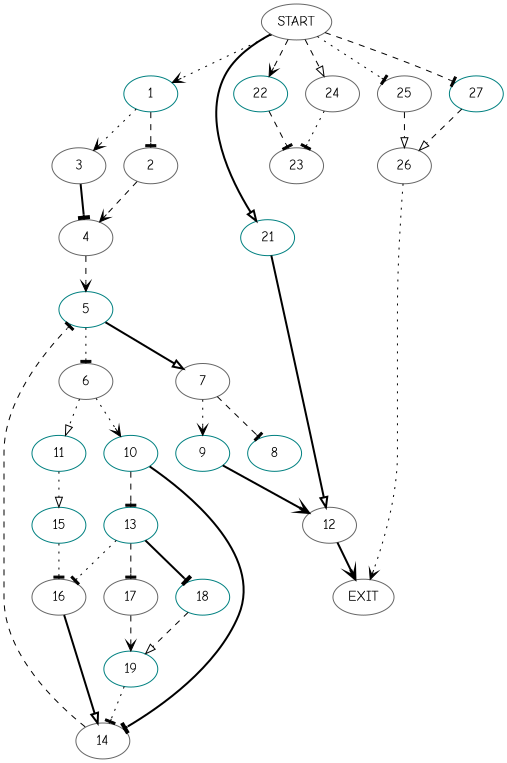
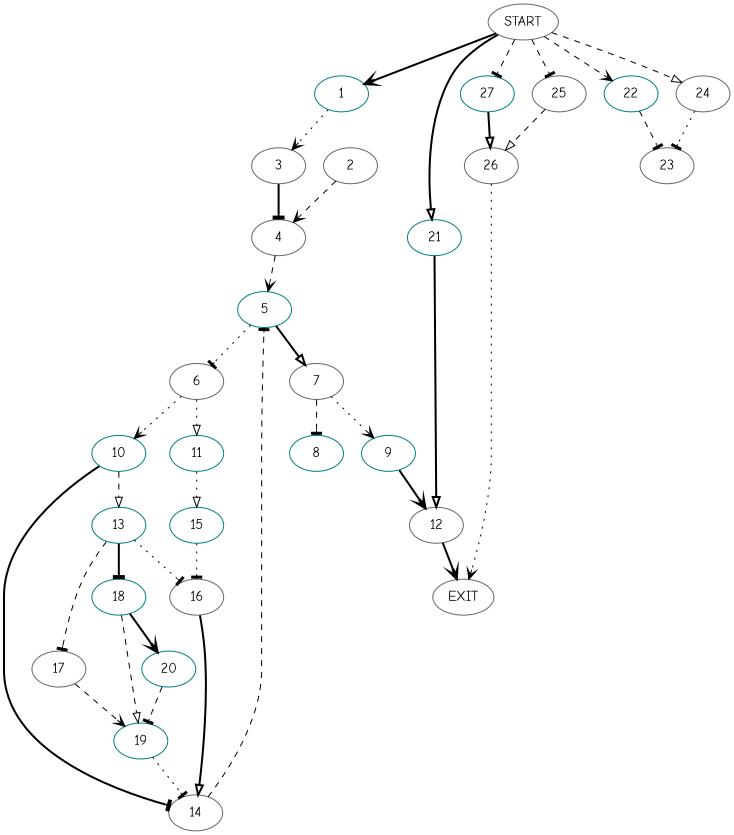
(227, 56) -> (435, 57)
(349, 57) -> (540, 56)
(444, 126) -> (489, 125)
(151, 127) -> none
(131, 487) -> (119, 484)
none -> (169, 669)
